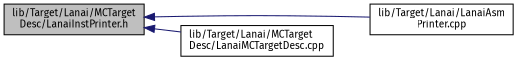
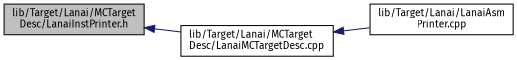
(262, 16) -> (357, 29)
